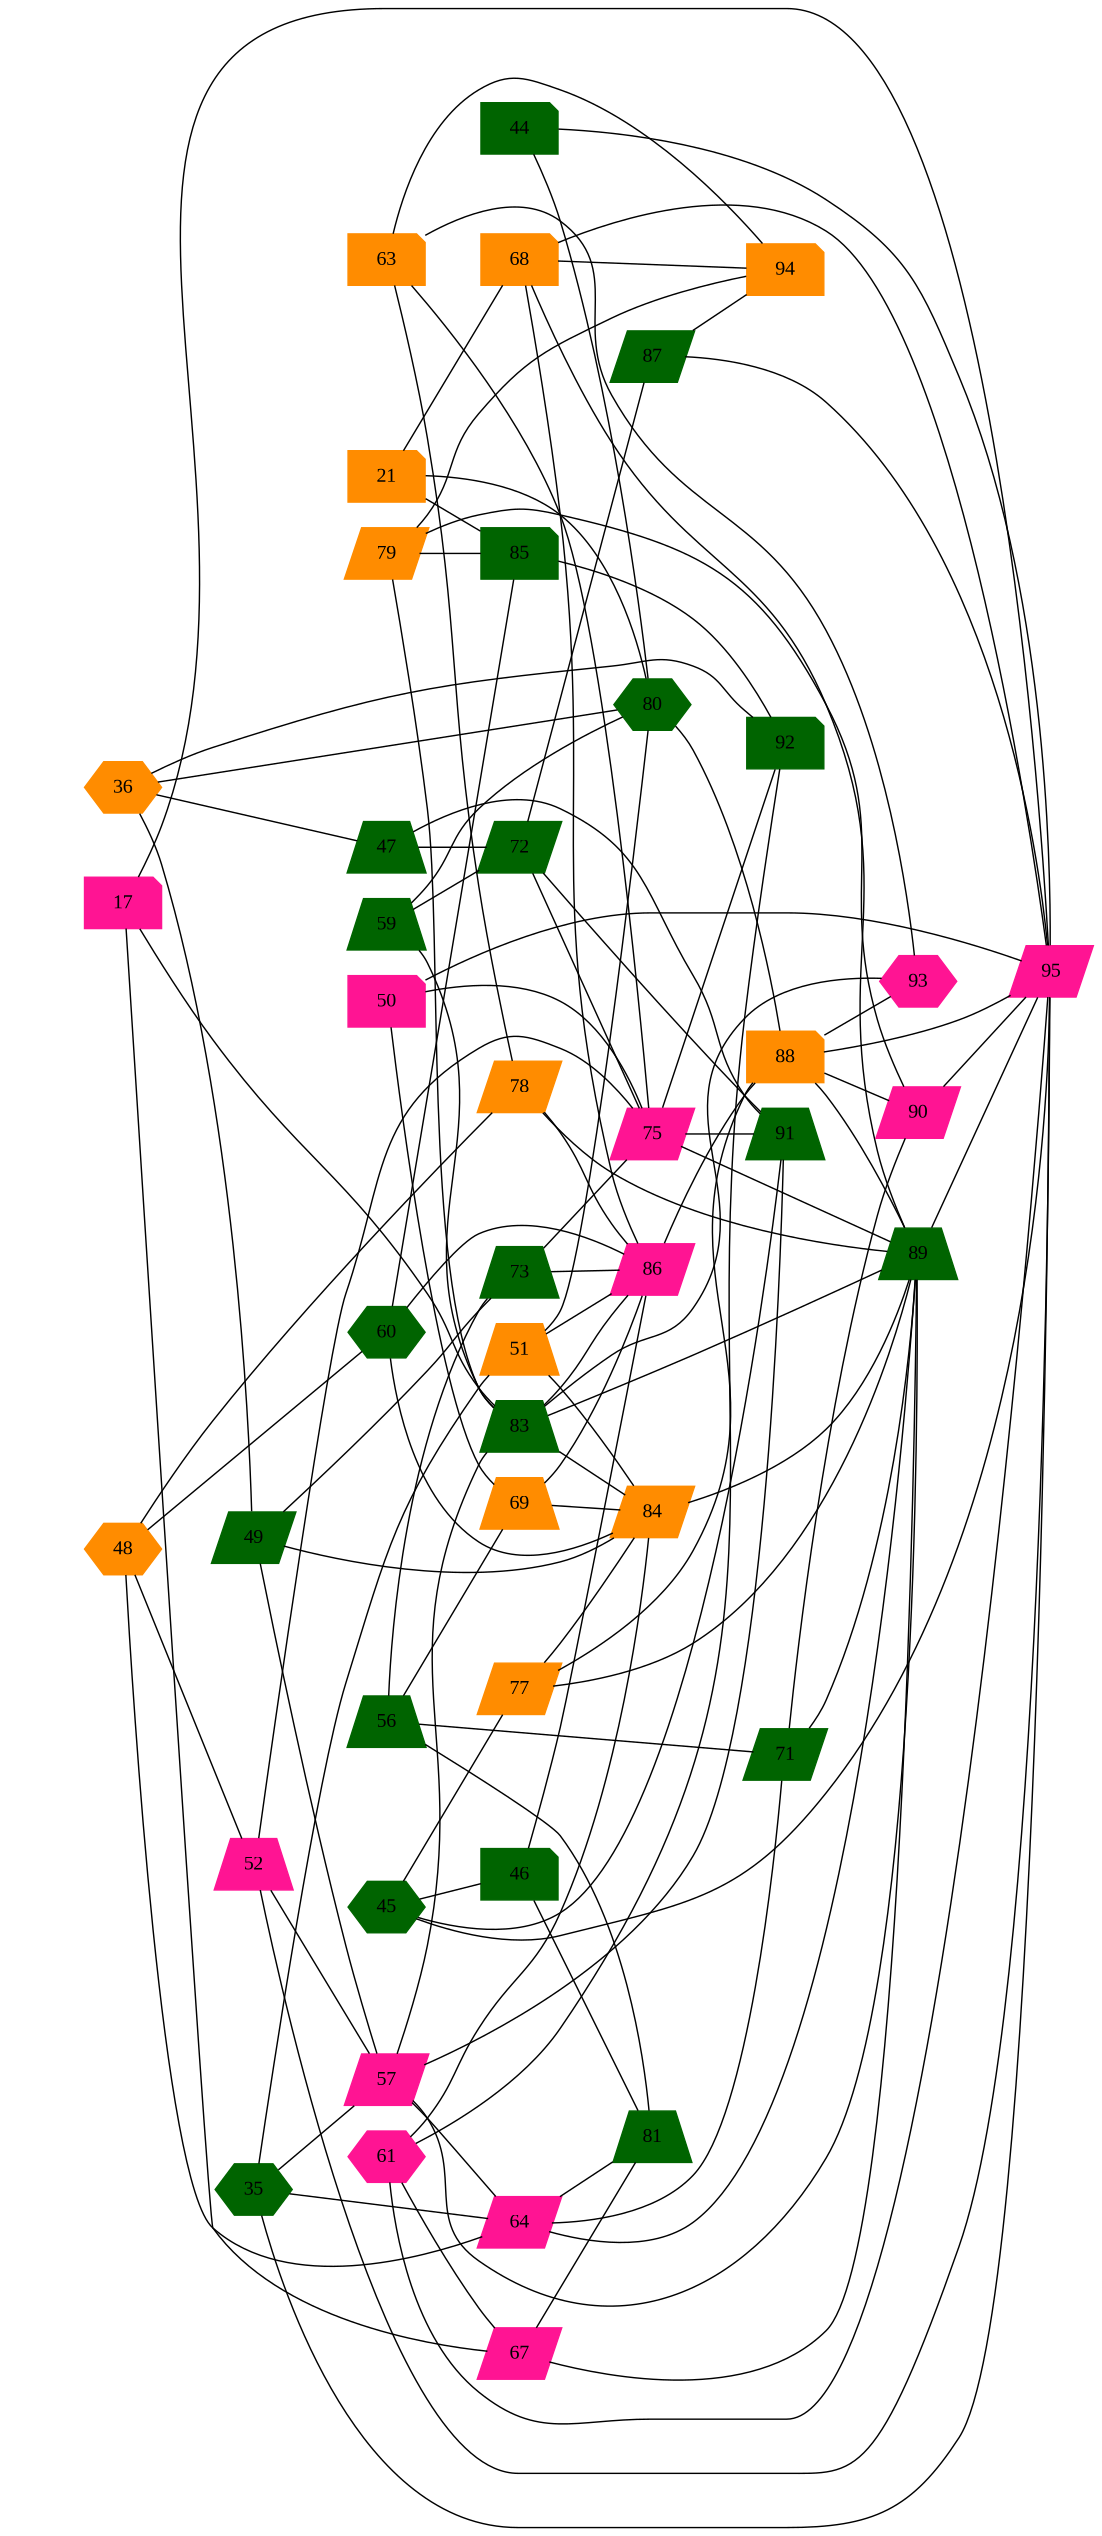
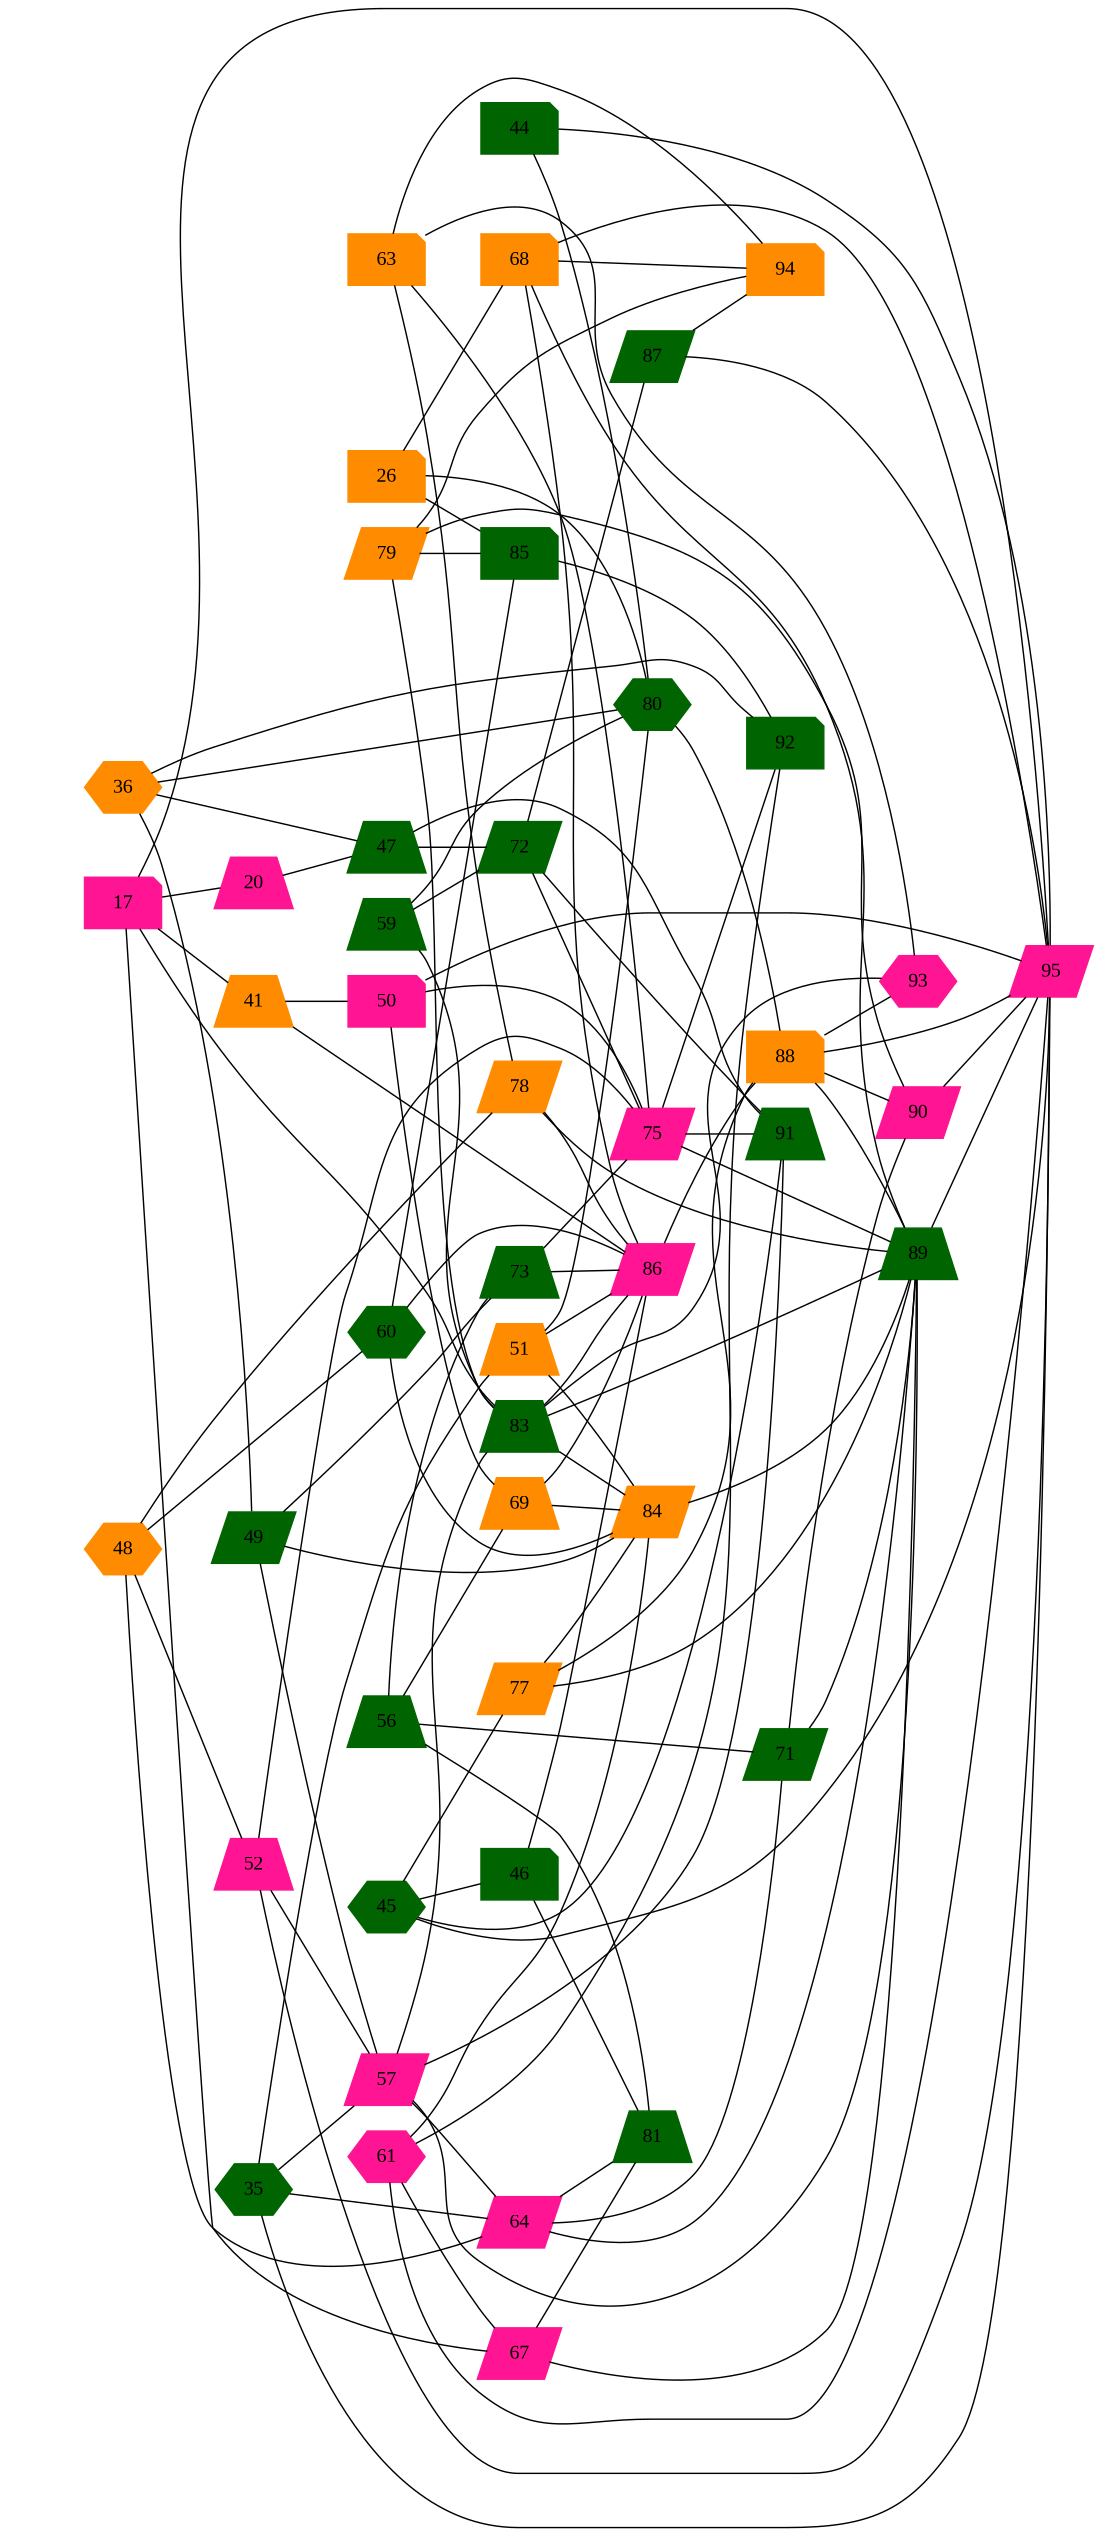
(387, 476) -> (387, 476)
none -> (254, 883)
none -> (254, 1001)
